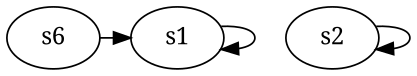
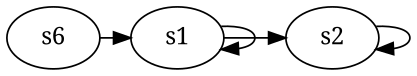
none -> (238, 38)
